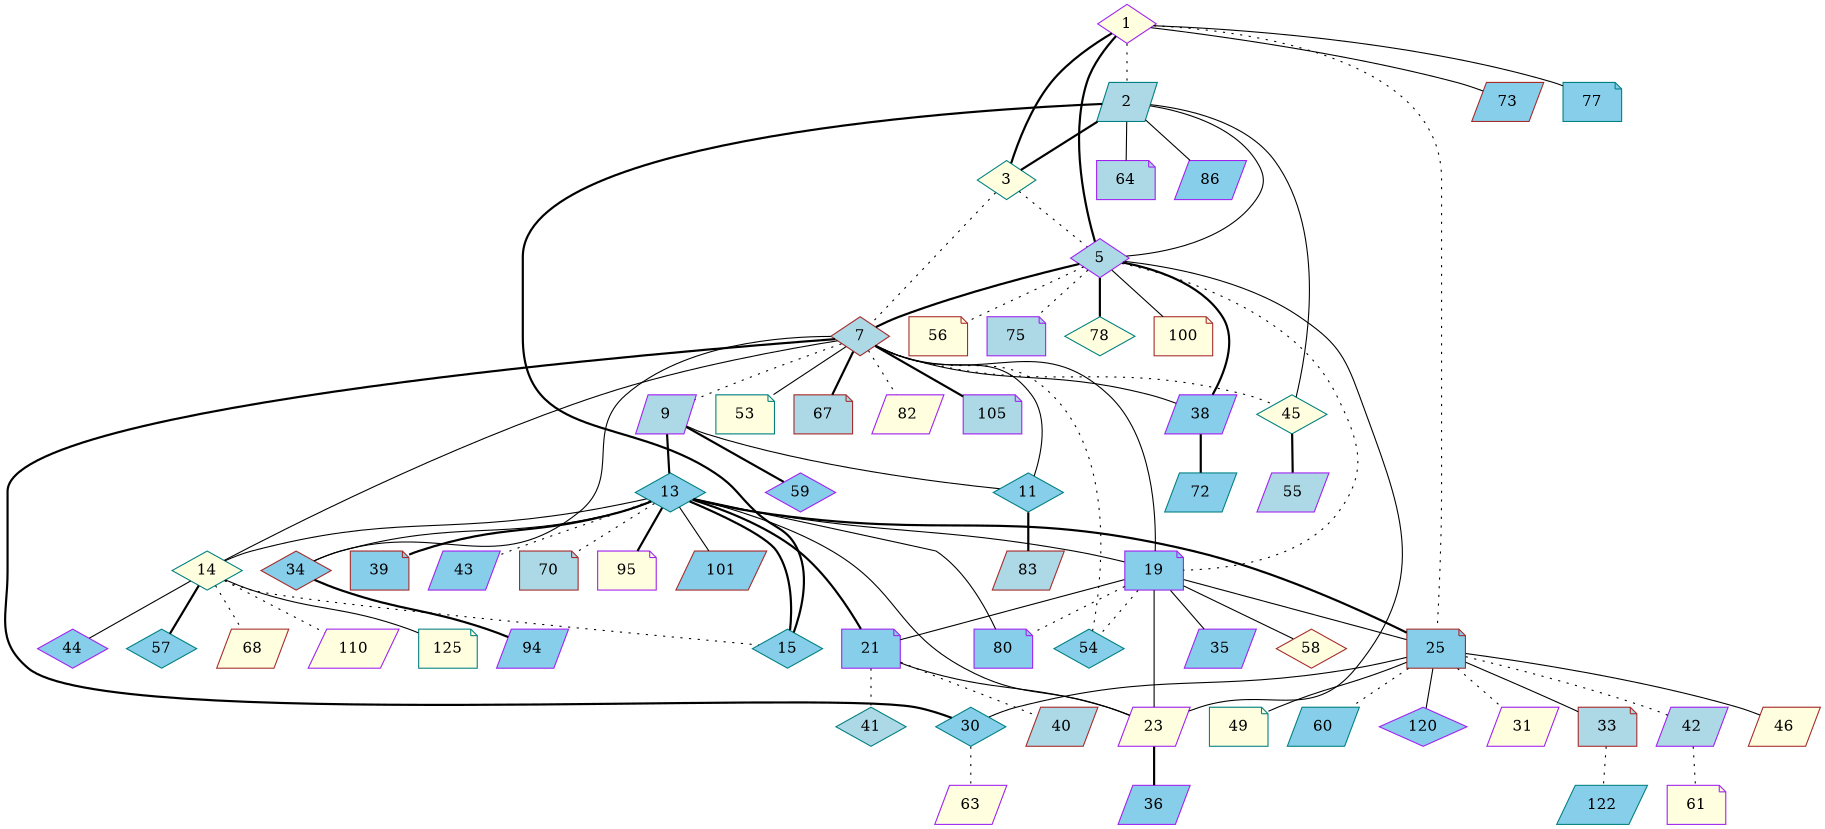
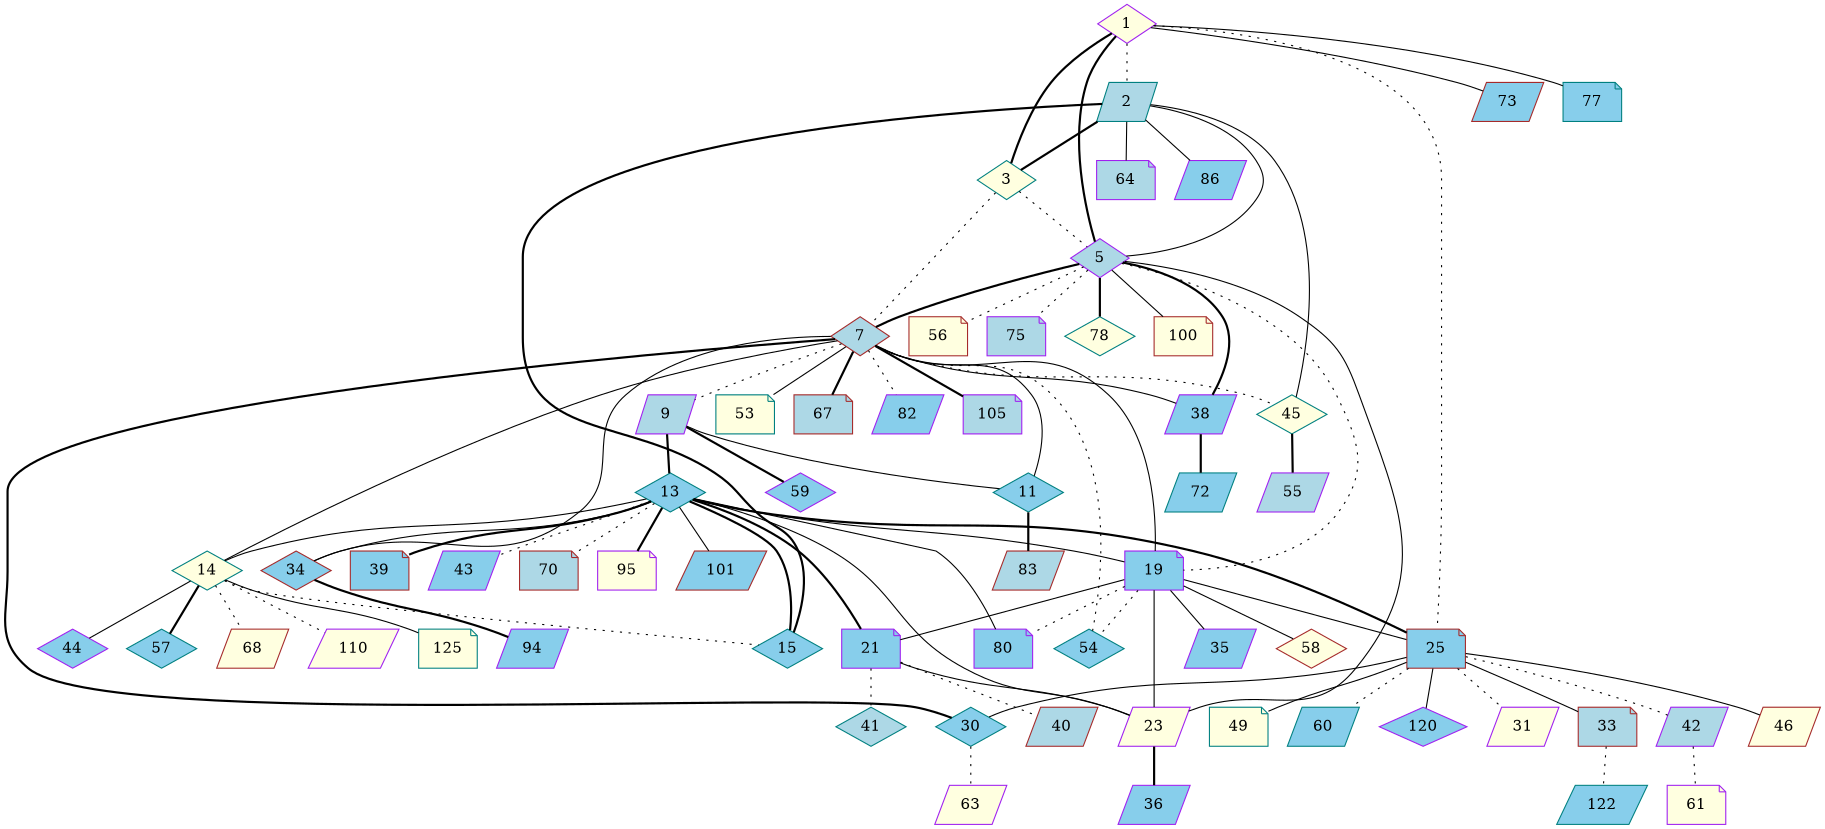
(908, 414) -> (908, 414)
